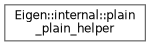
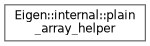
(75, 23) -> (75, 23)
